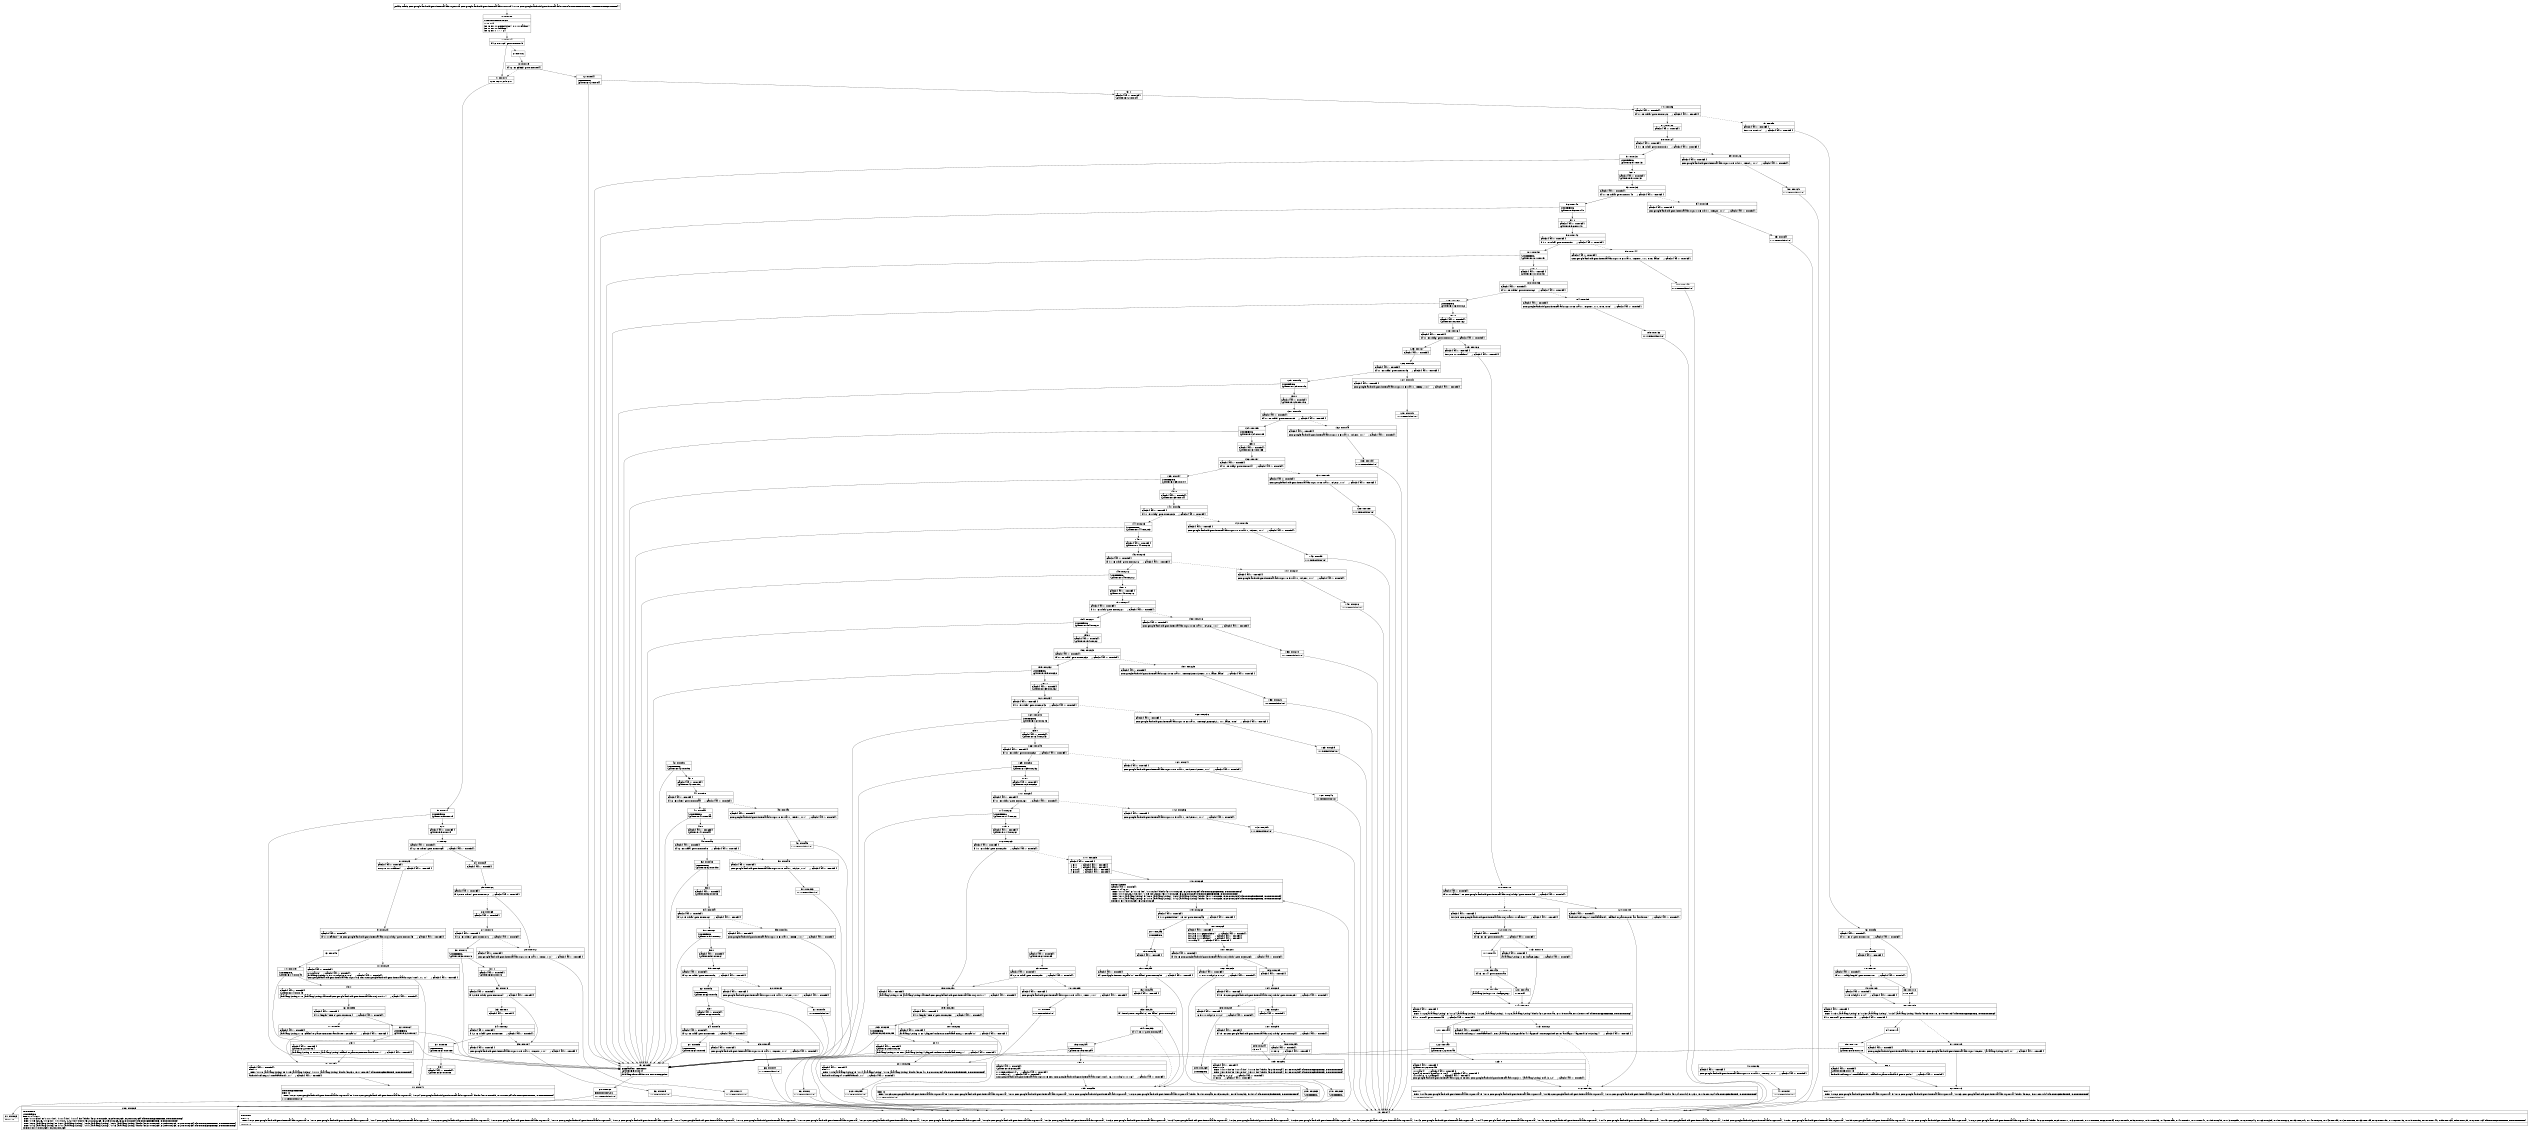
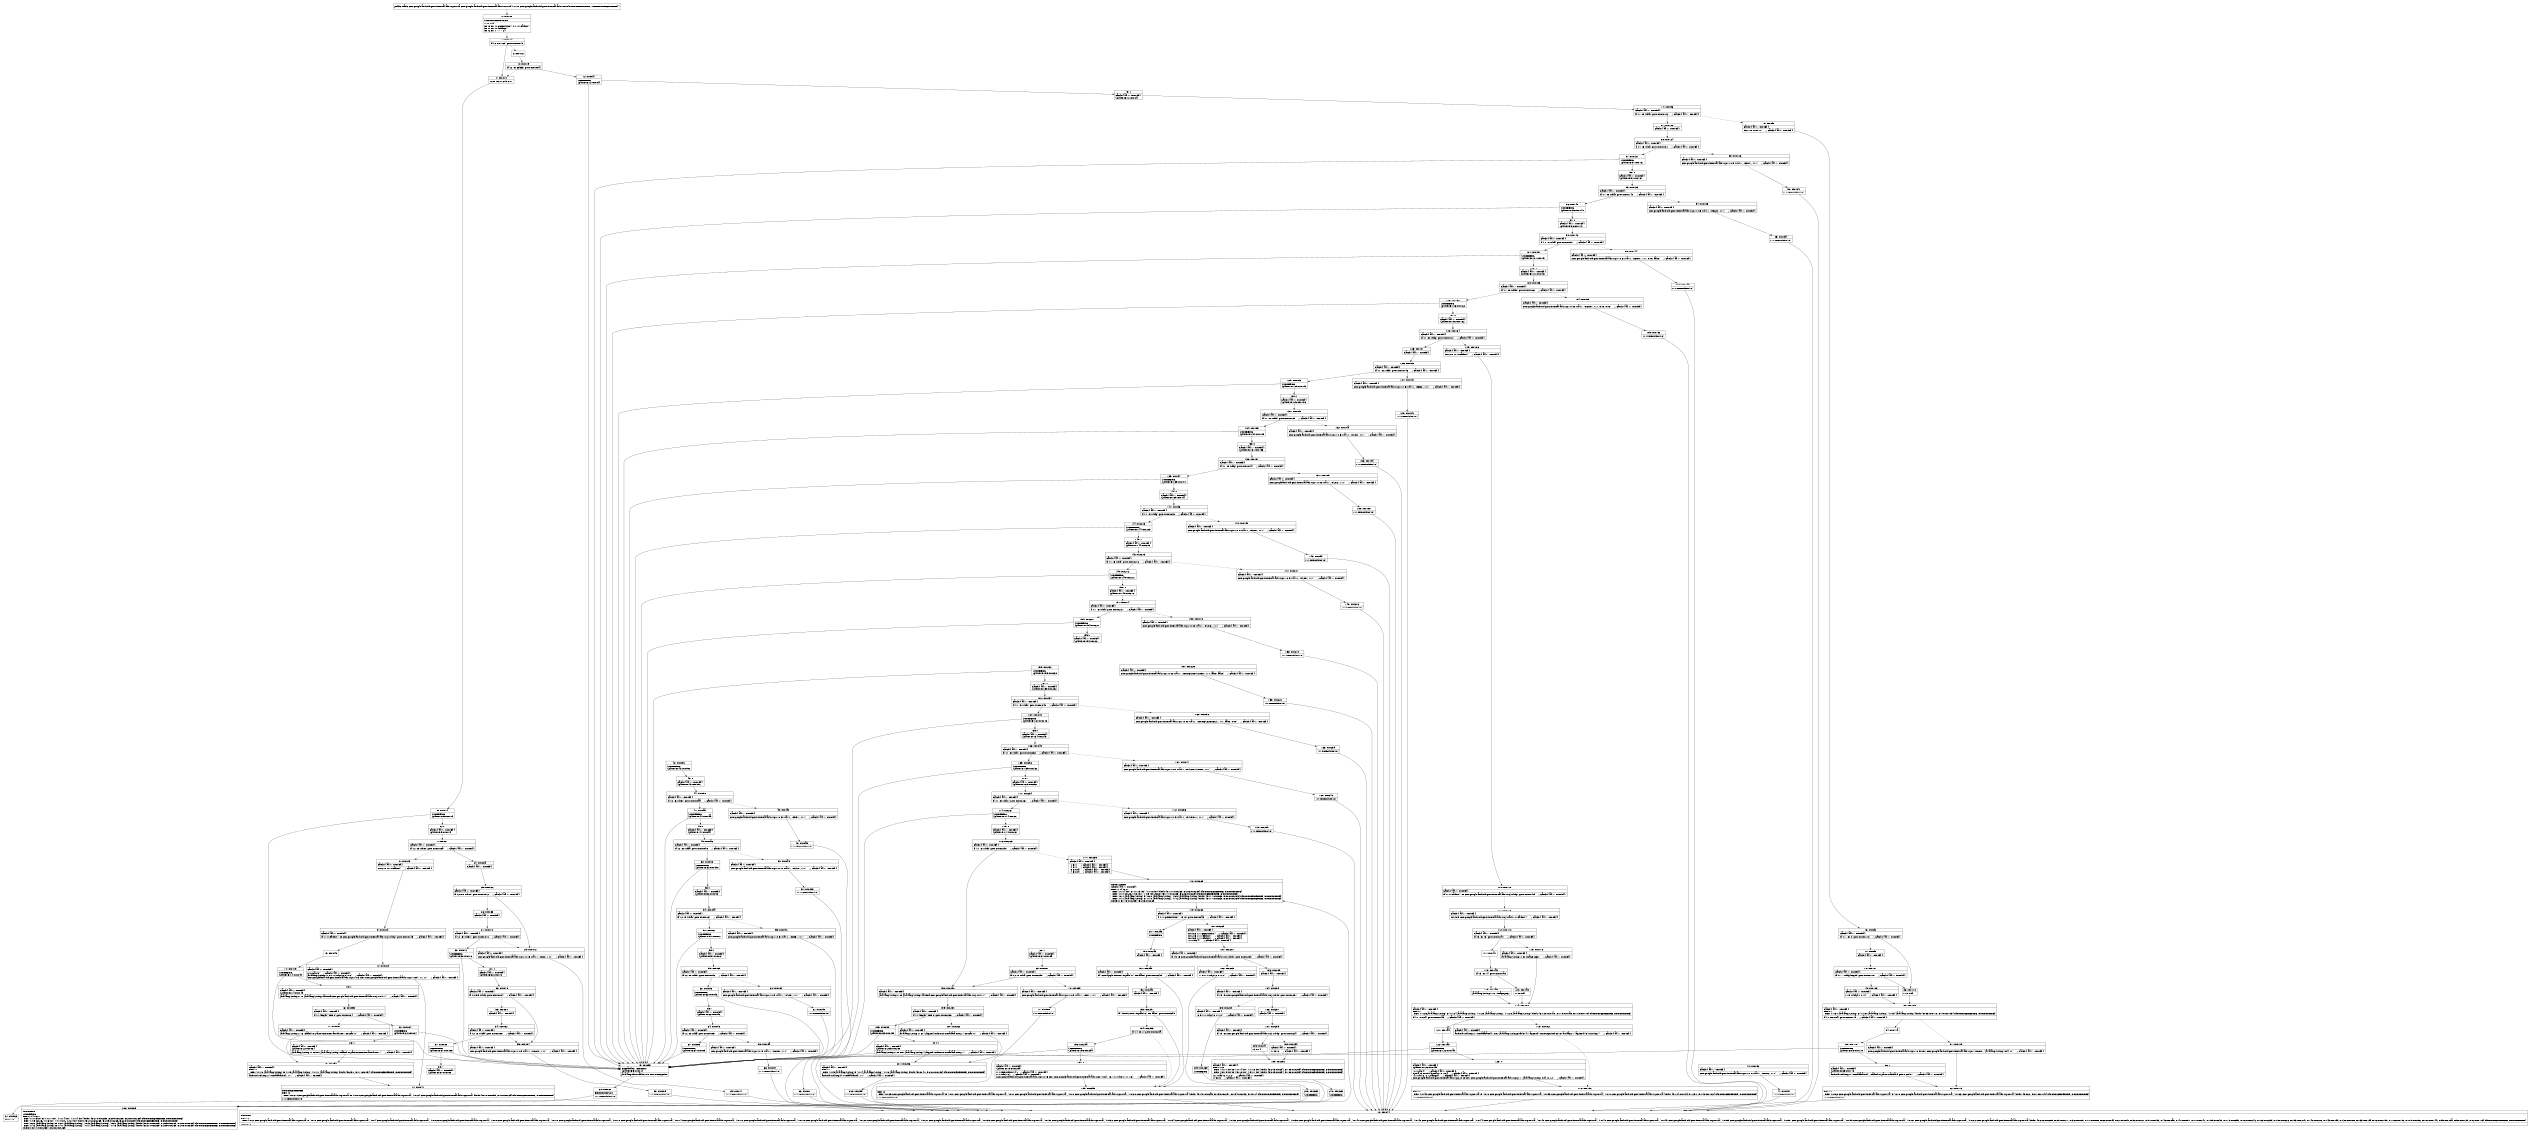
(1087, 654) -> none
(1624, 914) -> none
(659, 915) -> none
